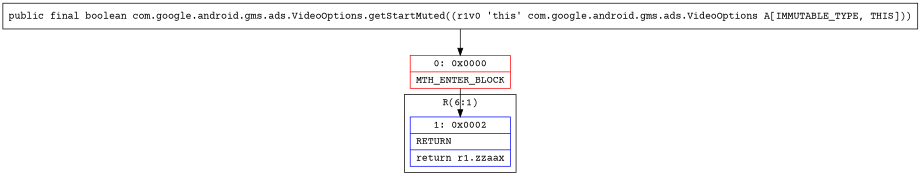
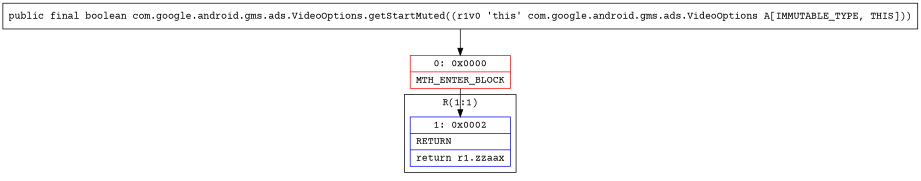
(460, 103) -> (460, 103)
